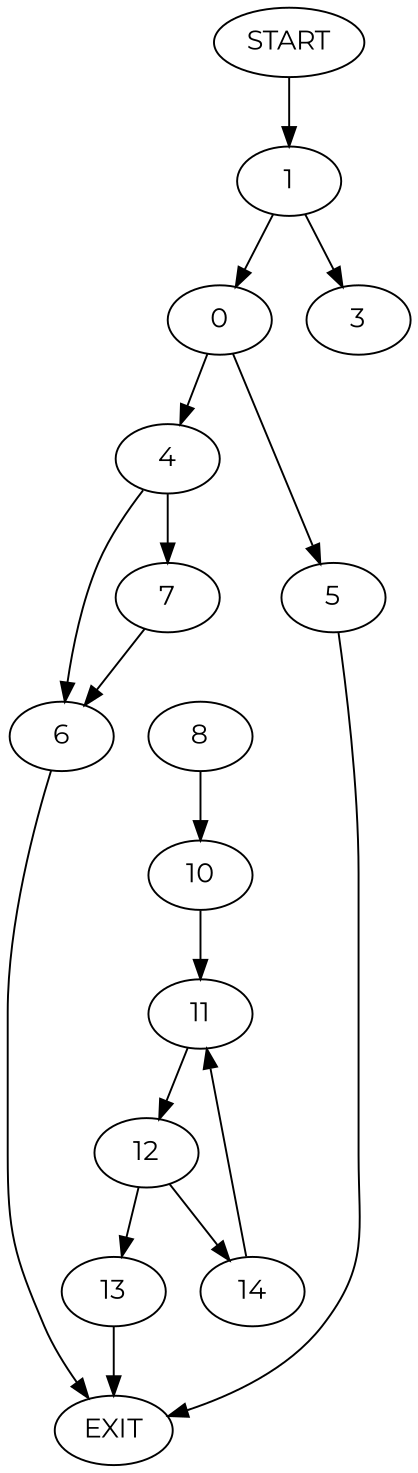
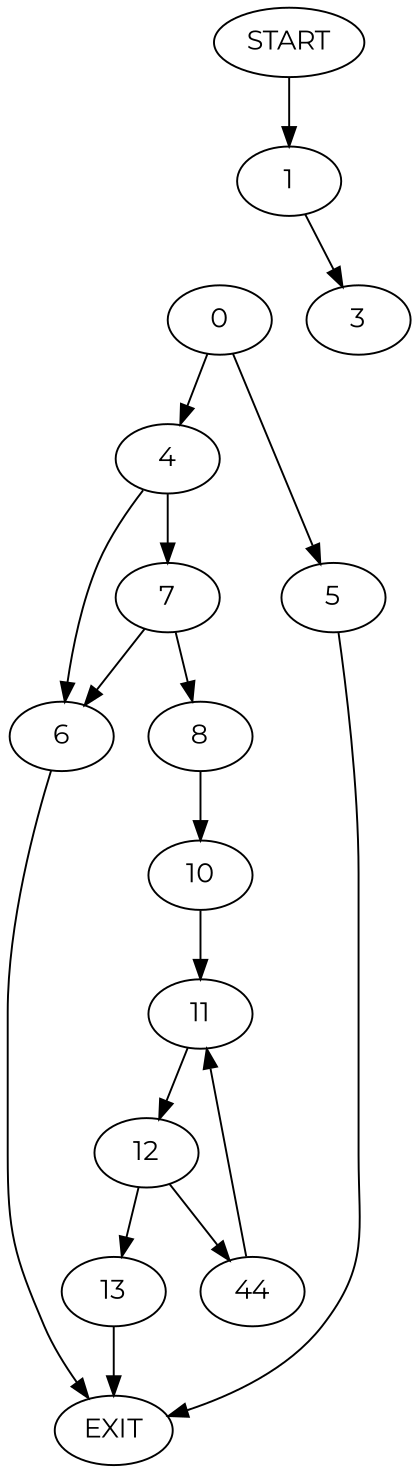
(259, 242) -> none
none -> (182, 657)
(253, 1292) -> (253, 1292)
